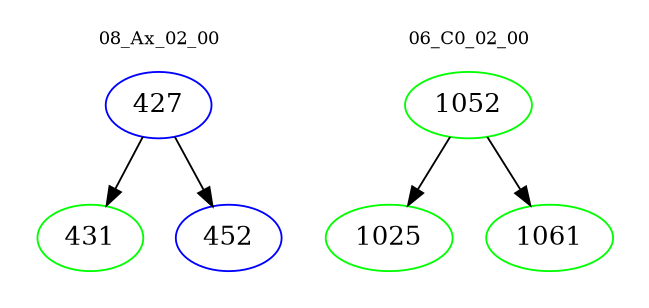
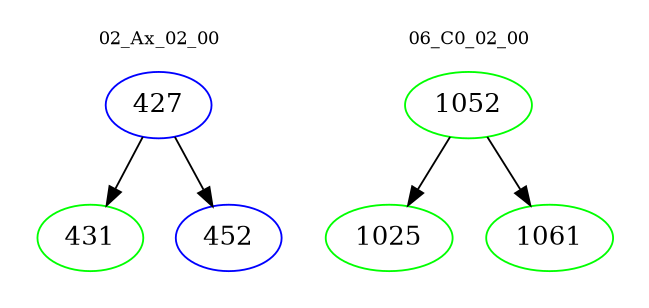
(160, 40) -> (160, 40)
